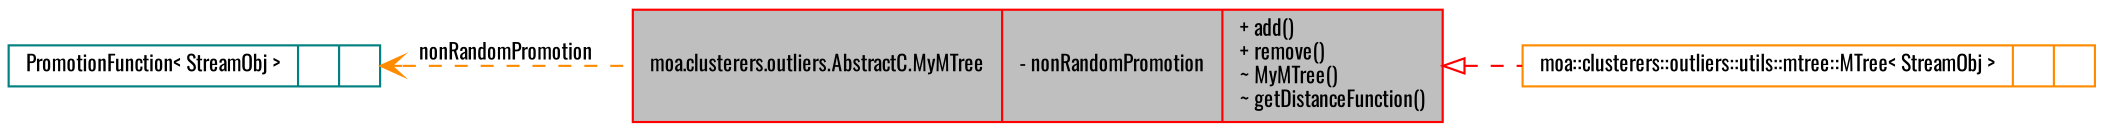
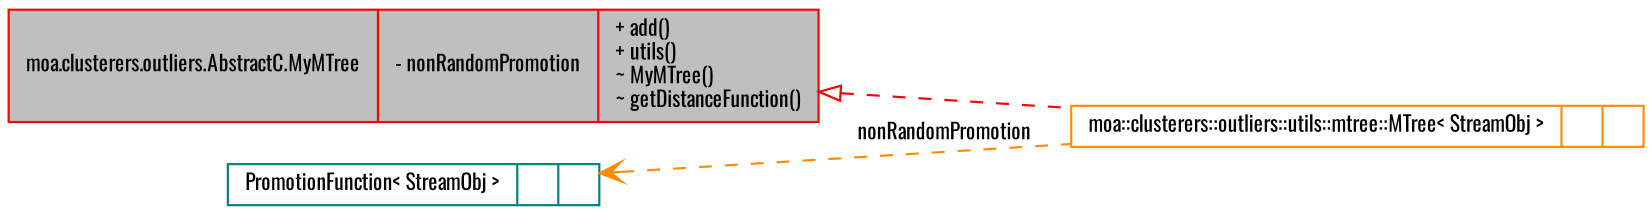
(1283, 53) -> (646, 53)
(518, 66) -> (846, 158)
